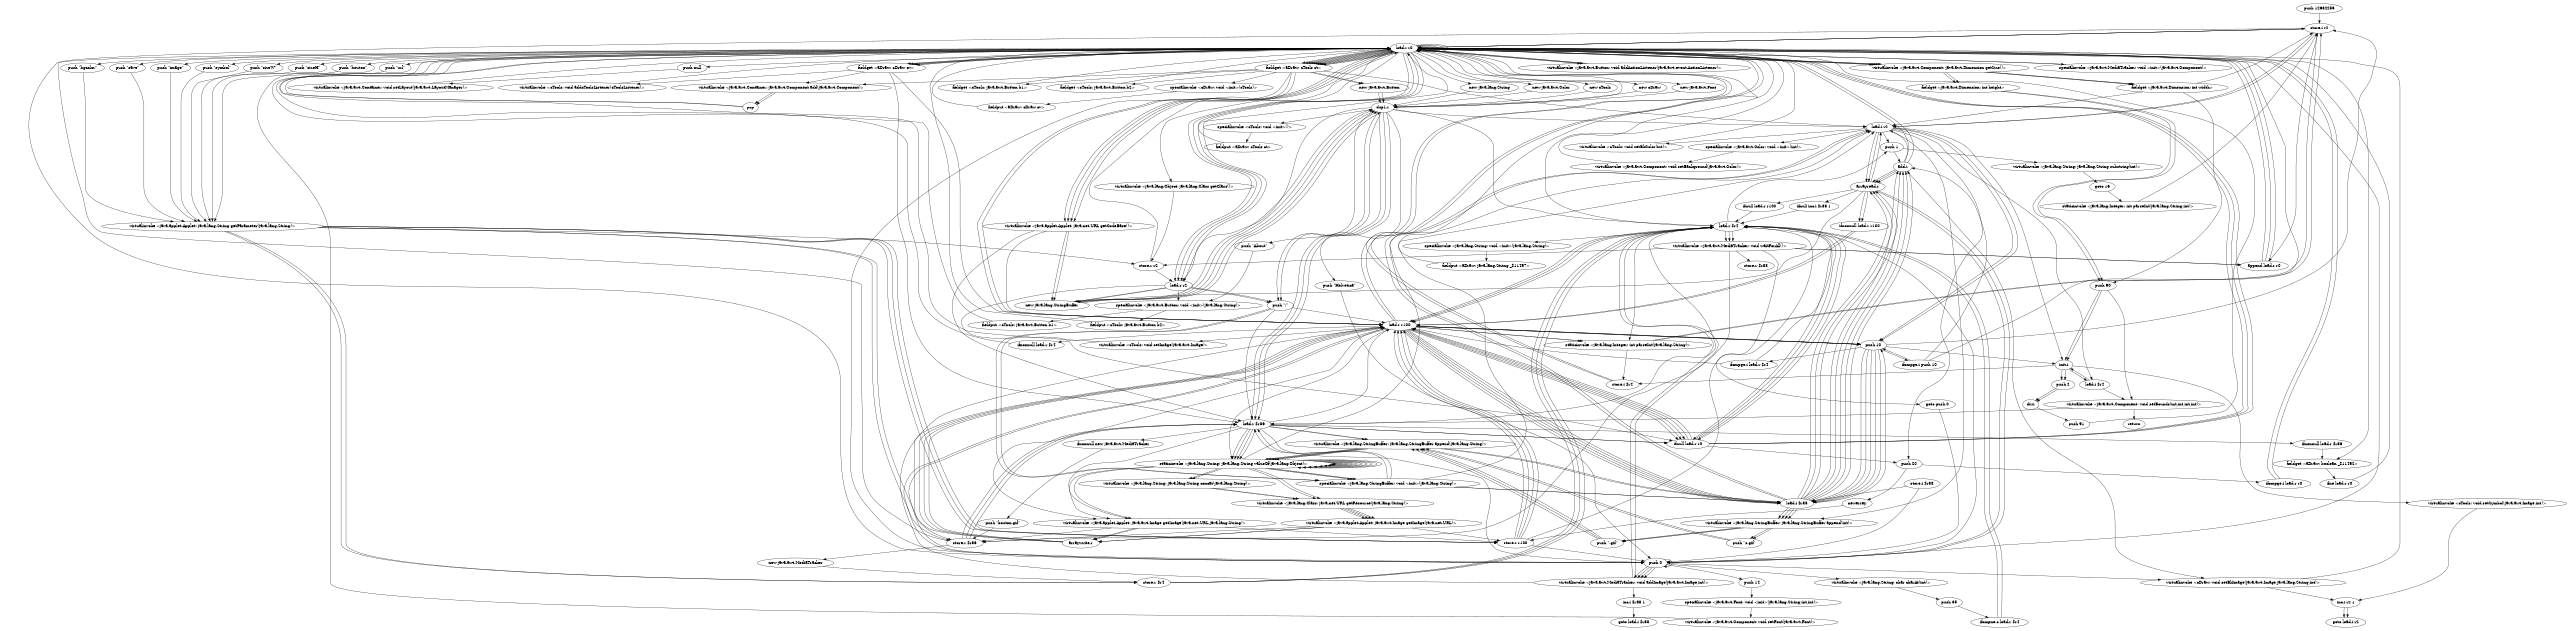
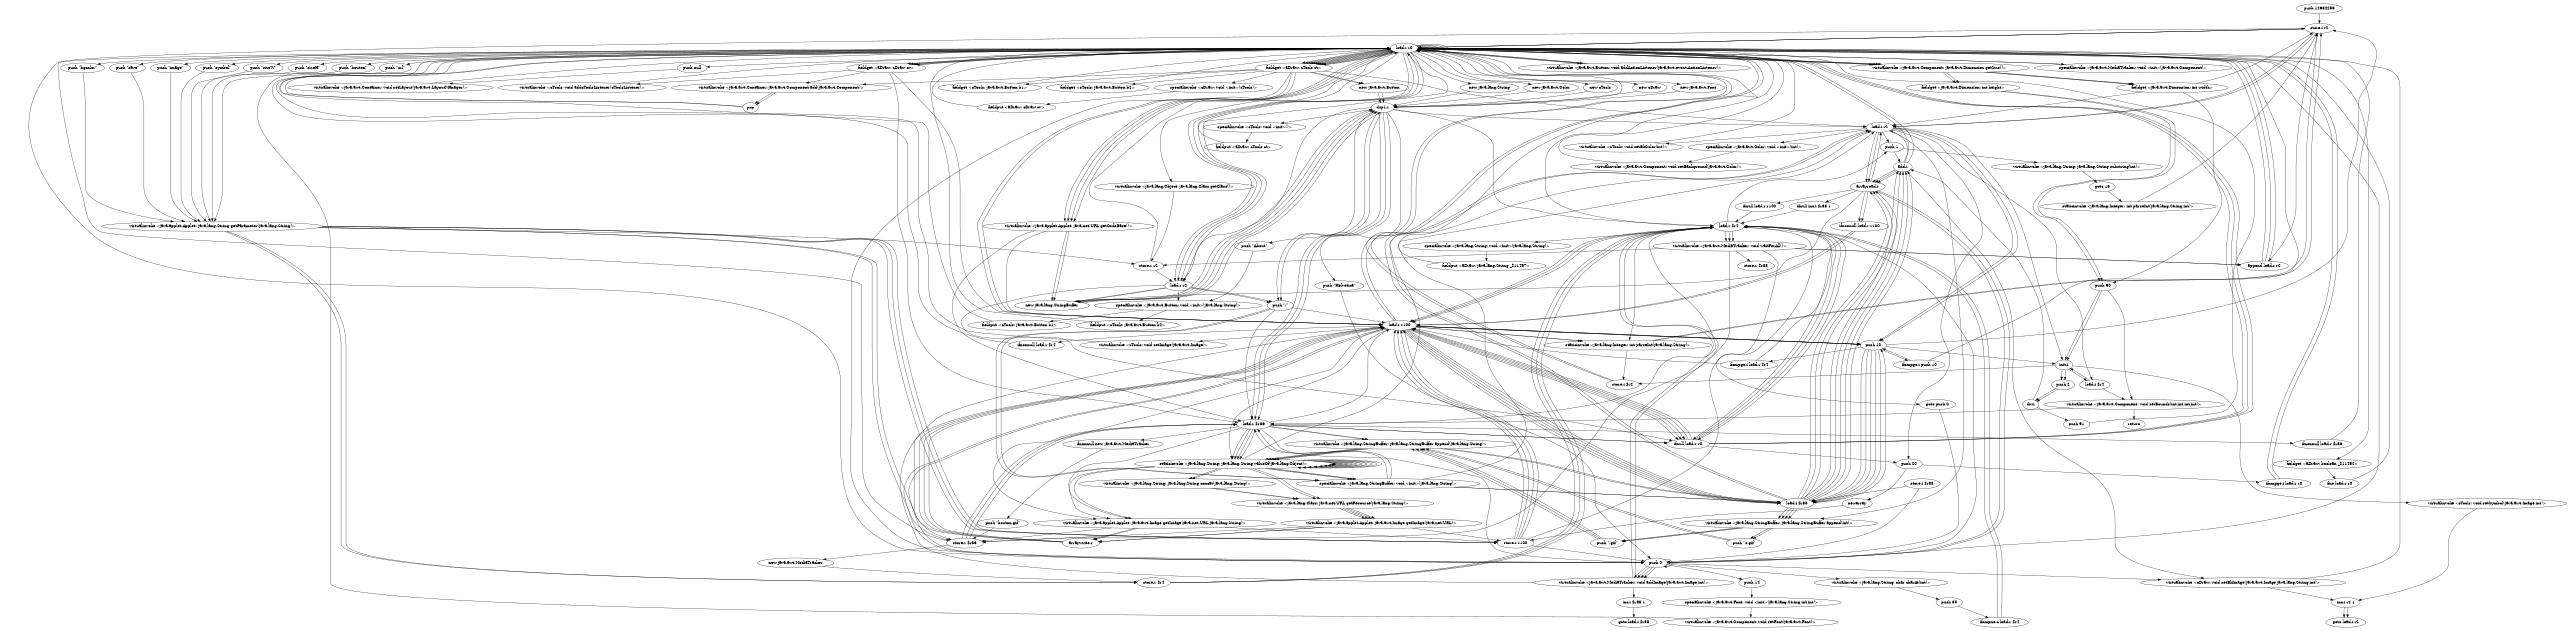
(1987, 248) -> (2020, 263)
(2322, 453) -> (2368, 121)
